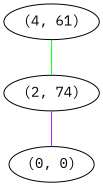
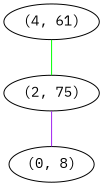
(52, 93) -> (52, 93)
(52, 164) -> (52, 164)
